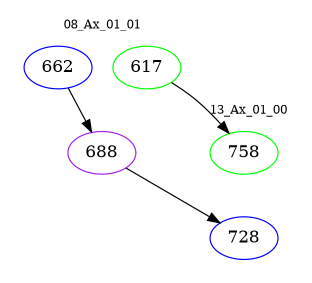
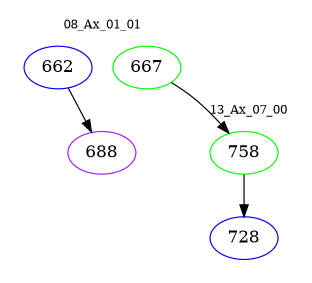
(147, 68) -> (147, 68)
(249, 111) -> (249, 111)
(168, 192) -> (244, 190)
